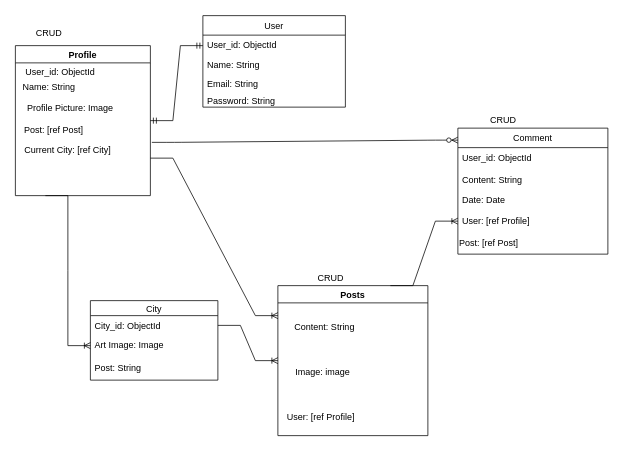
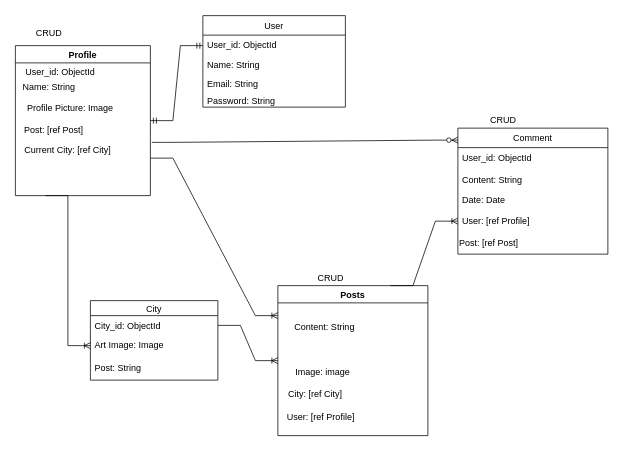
none -> (315, 394)
